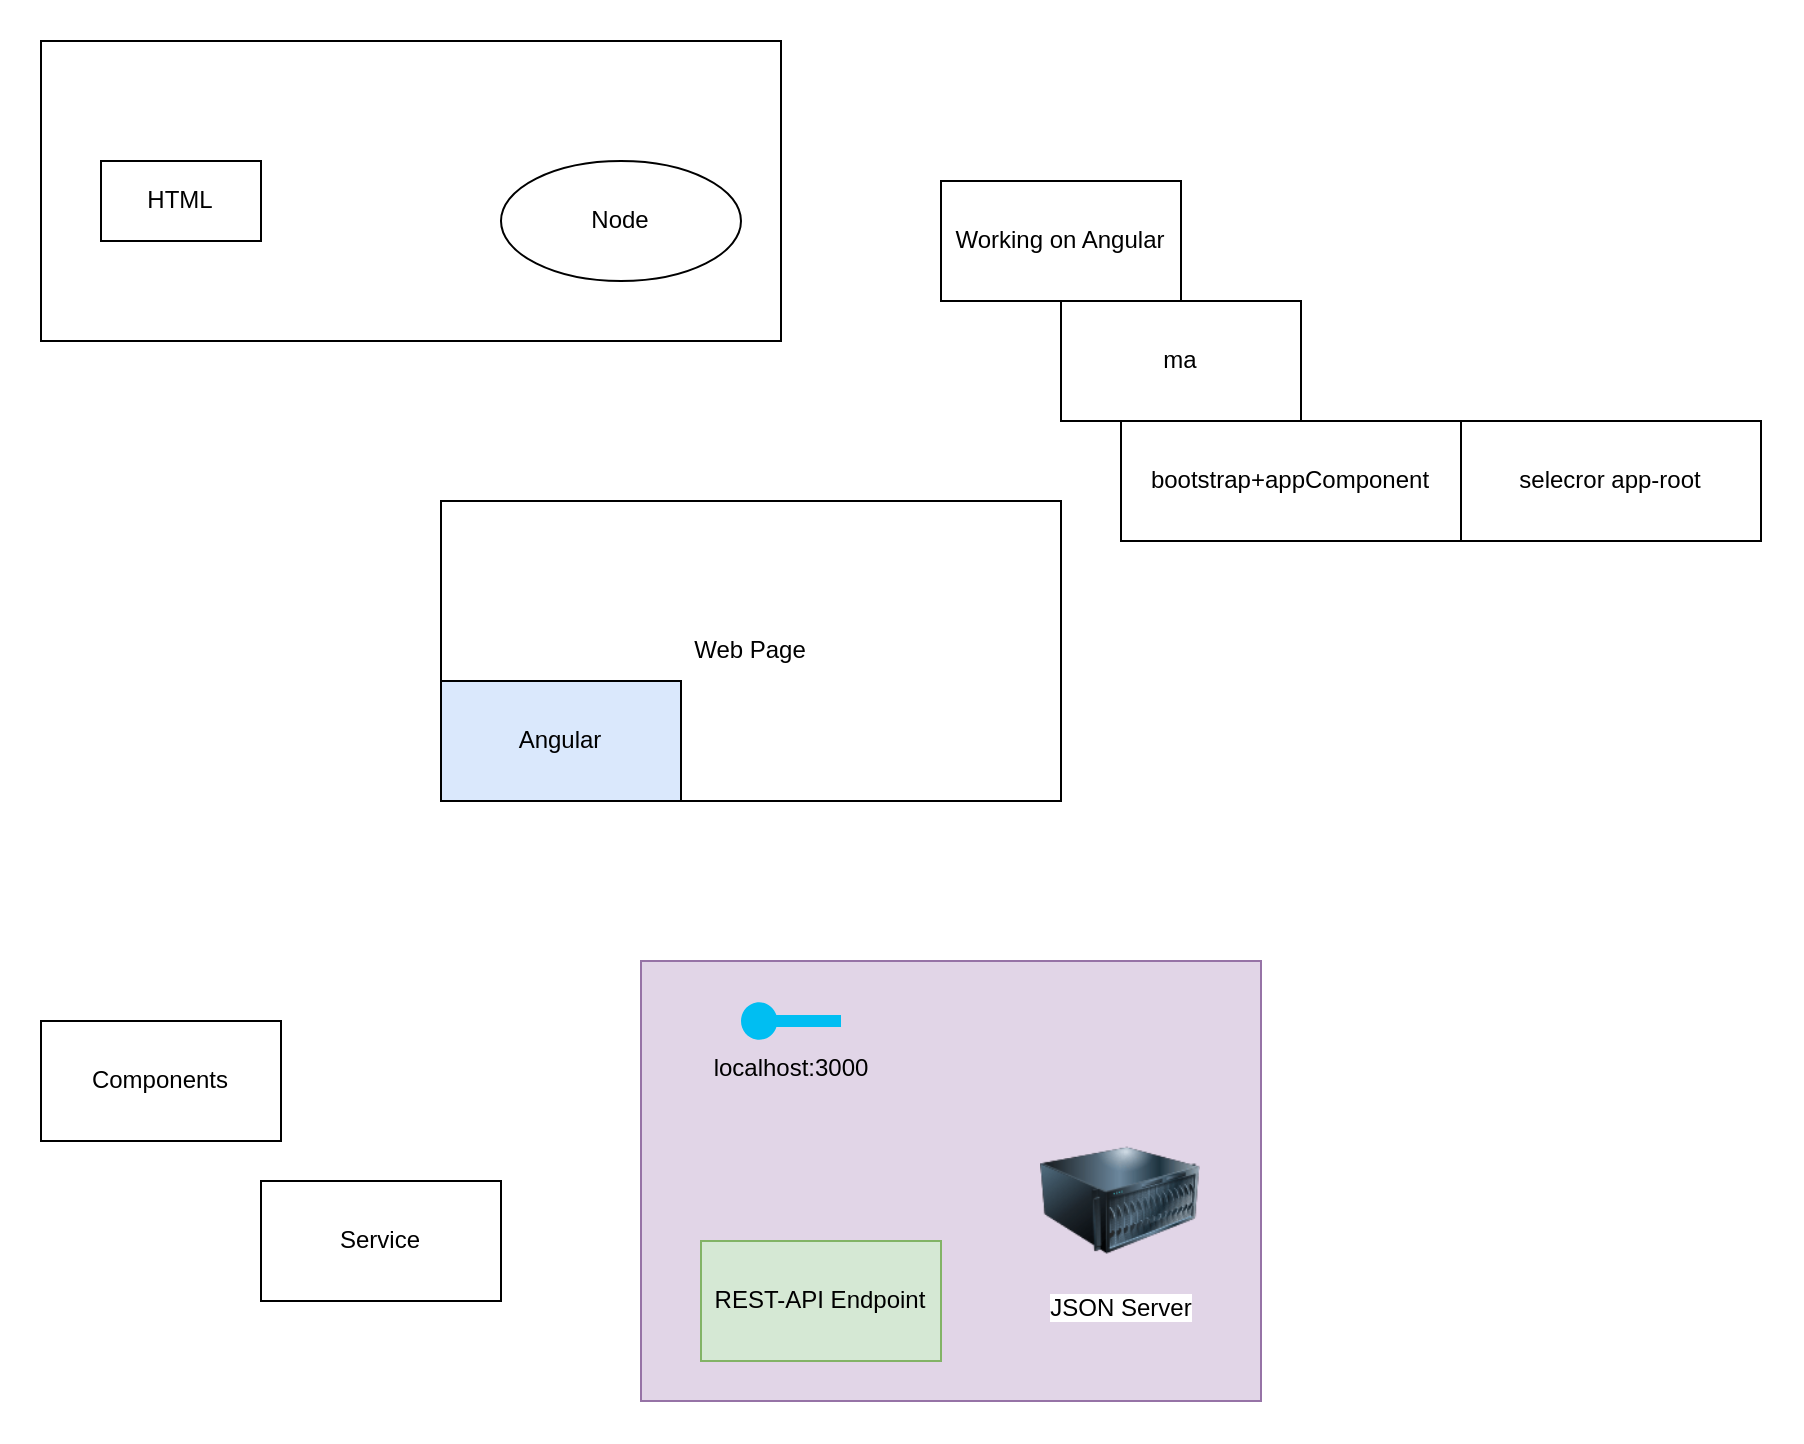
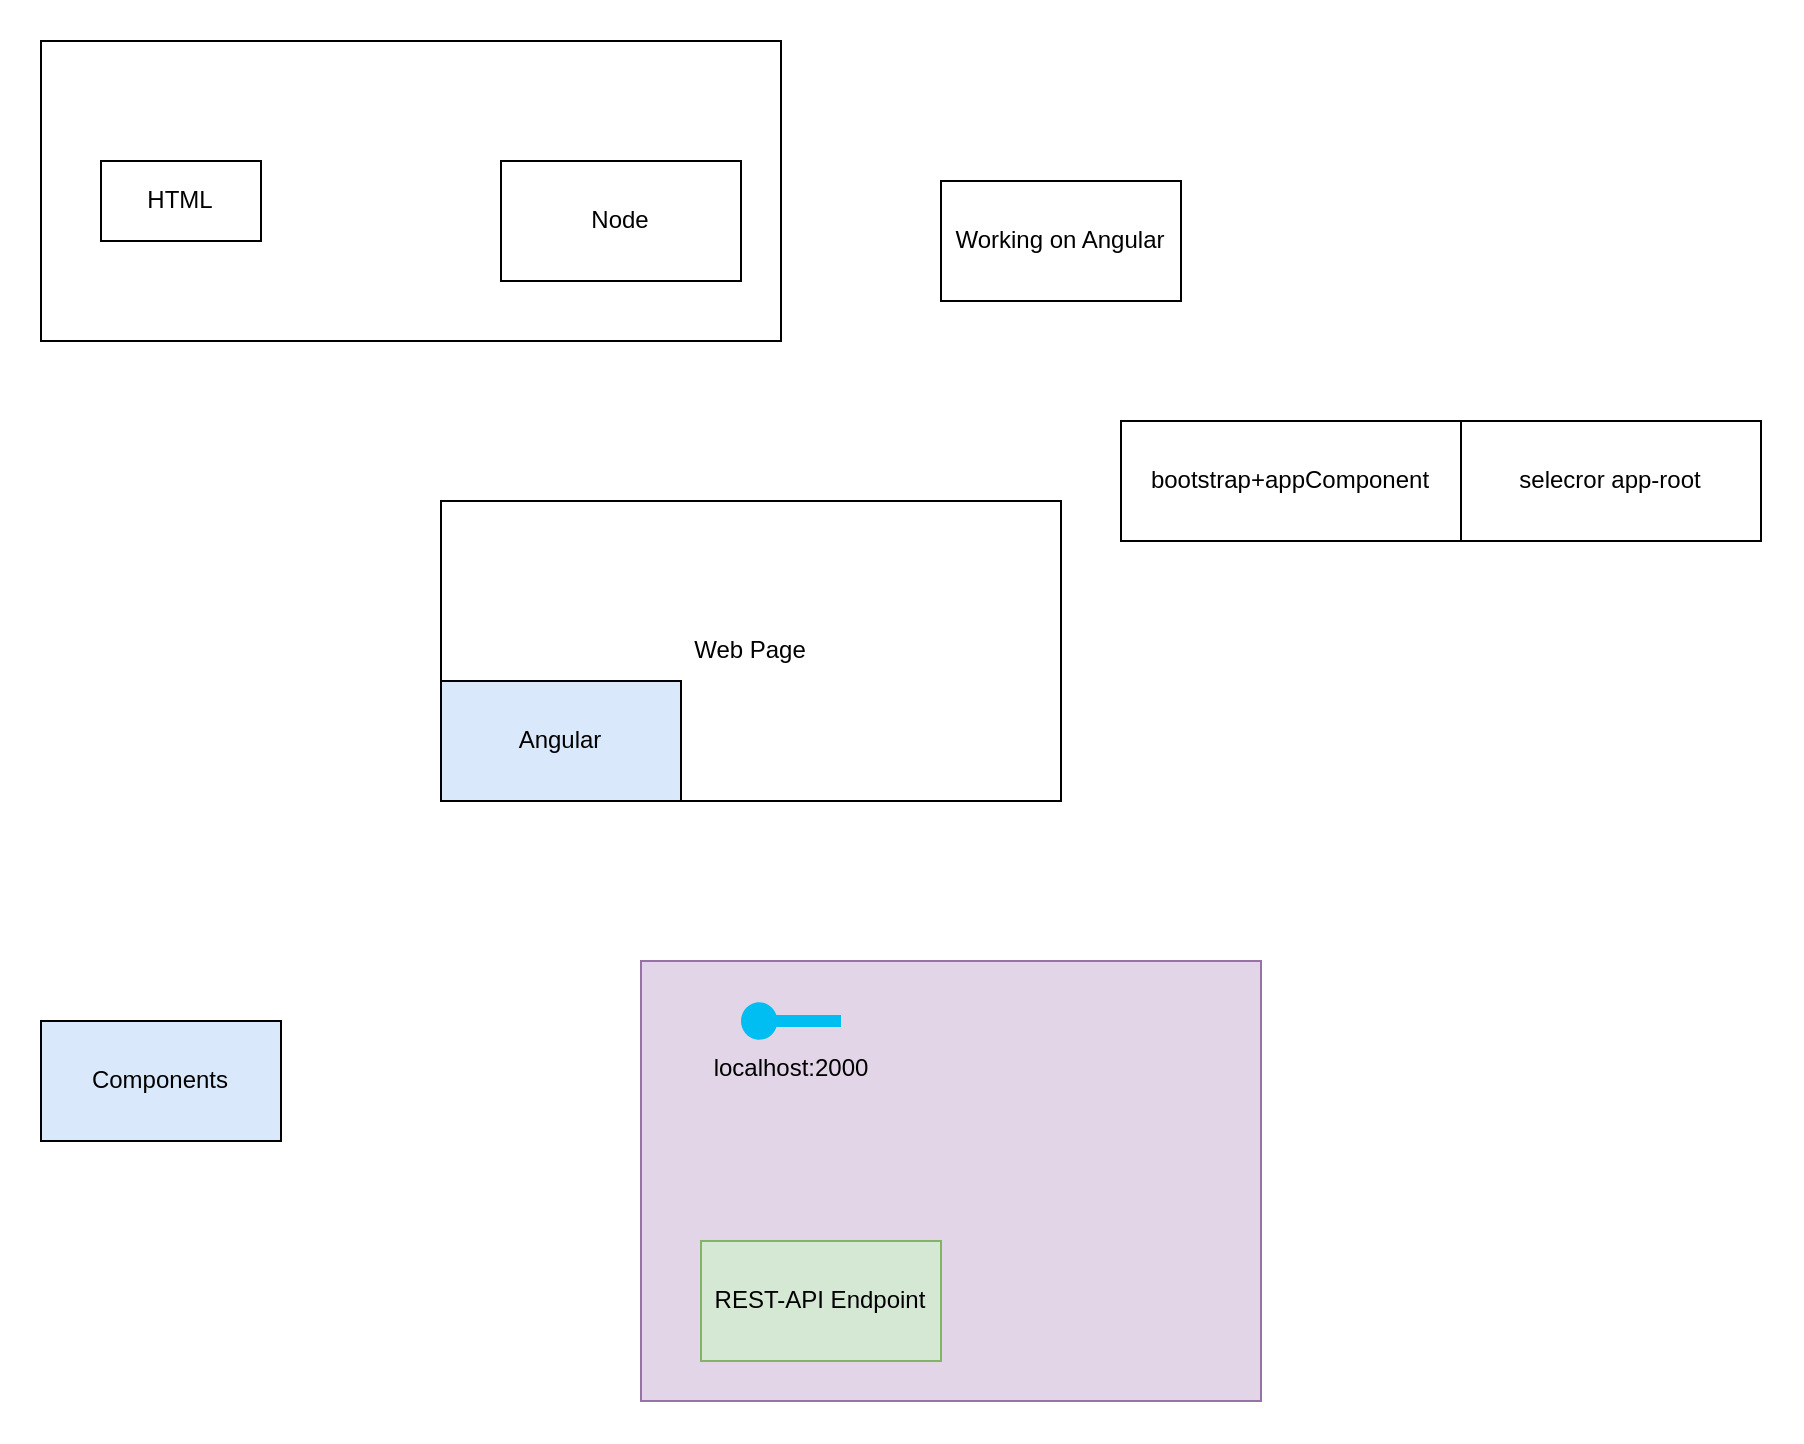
(621, 221) -> (621, 221)
(1181, 361) -> none
(792, 1069) -> (792, 1069)
(161, 1081) -> (161, 1081)
(1121, 1201) -> none
(381, 1241) -> none
